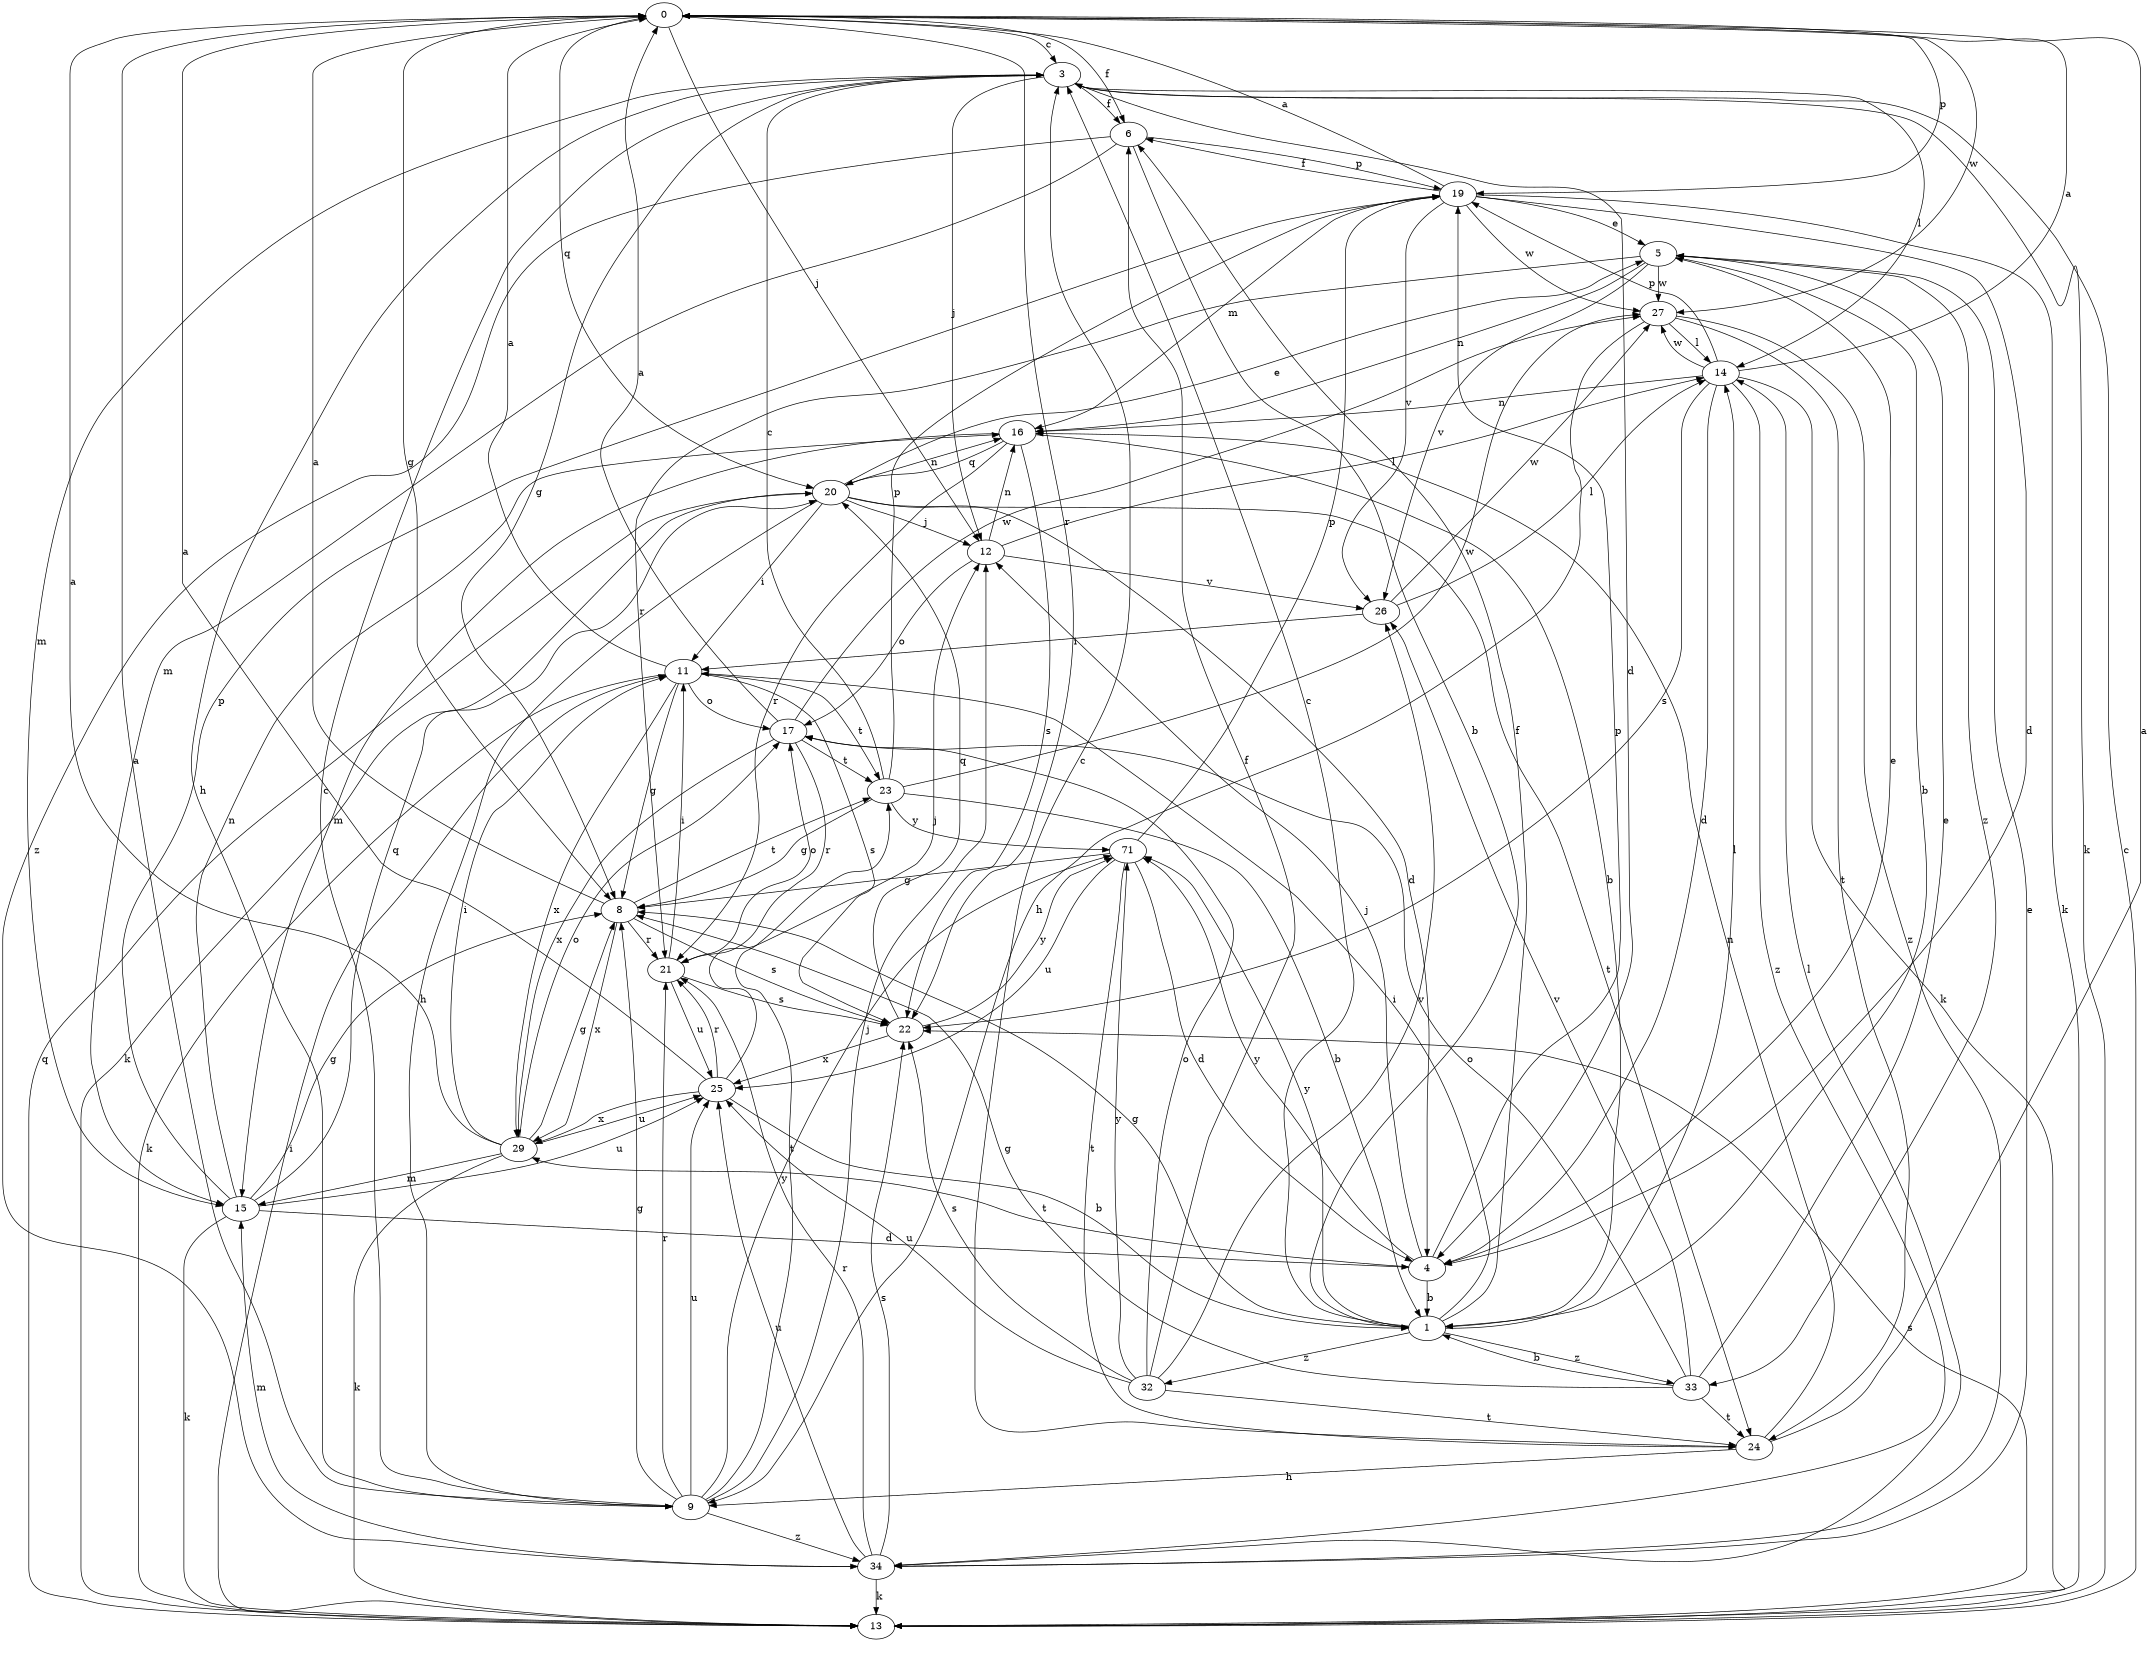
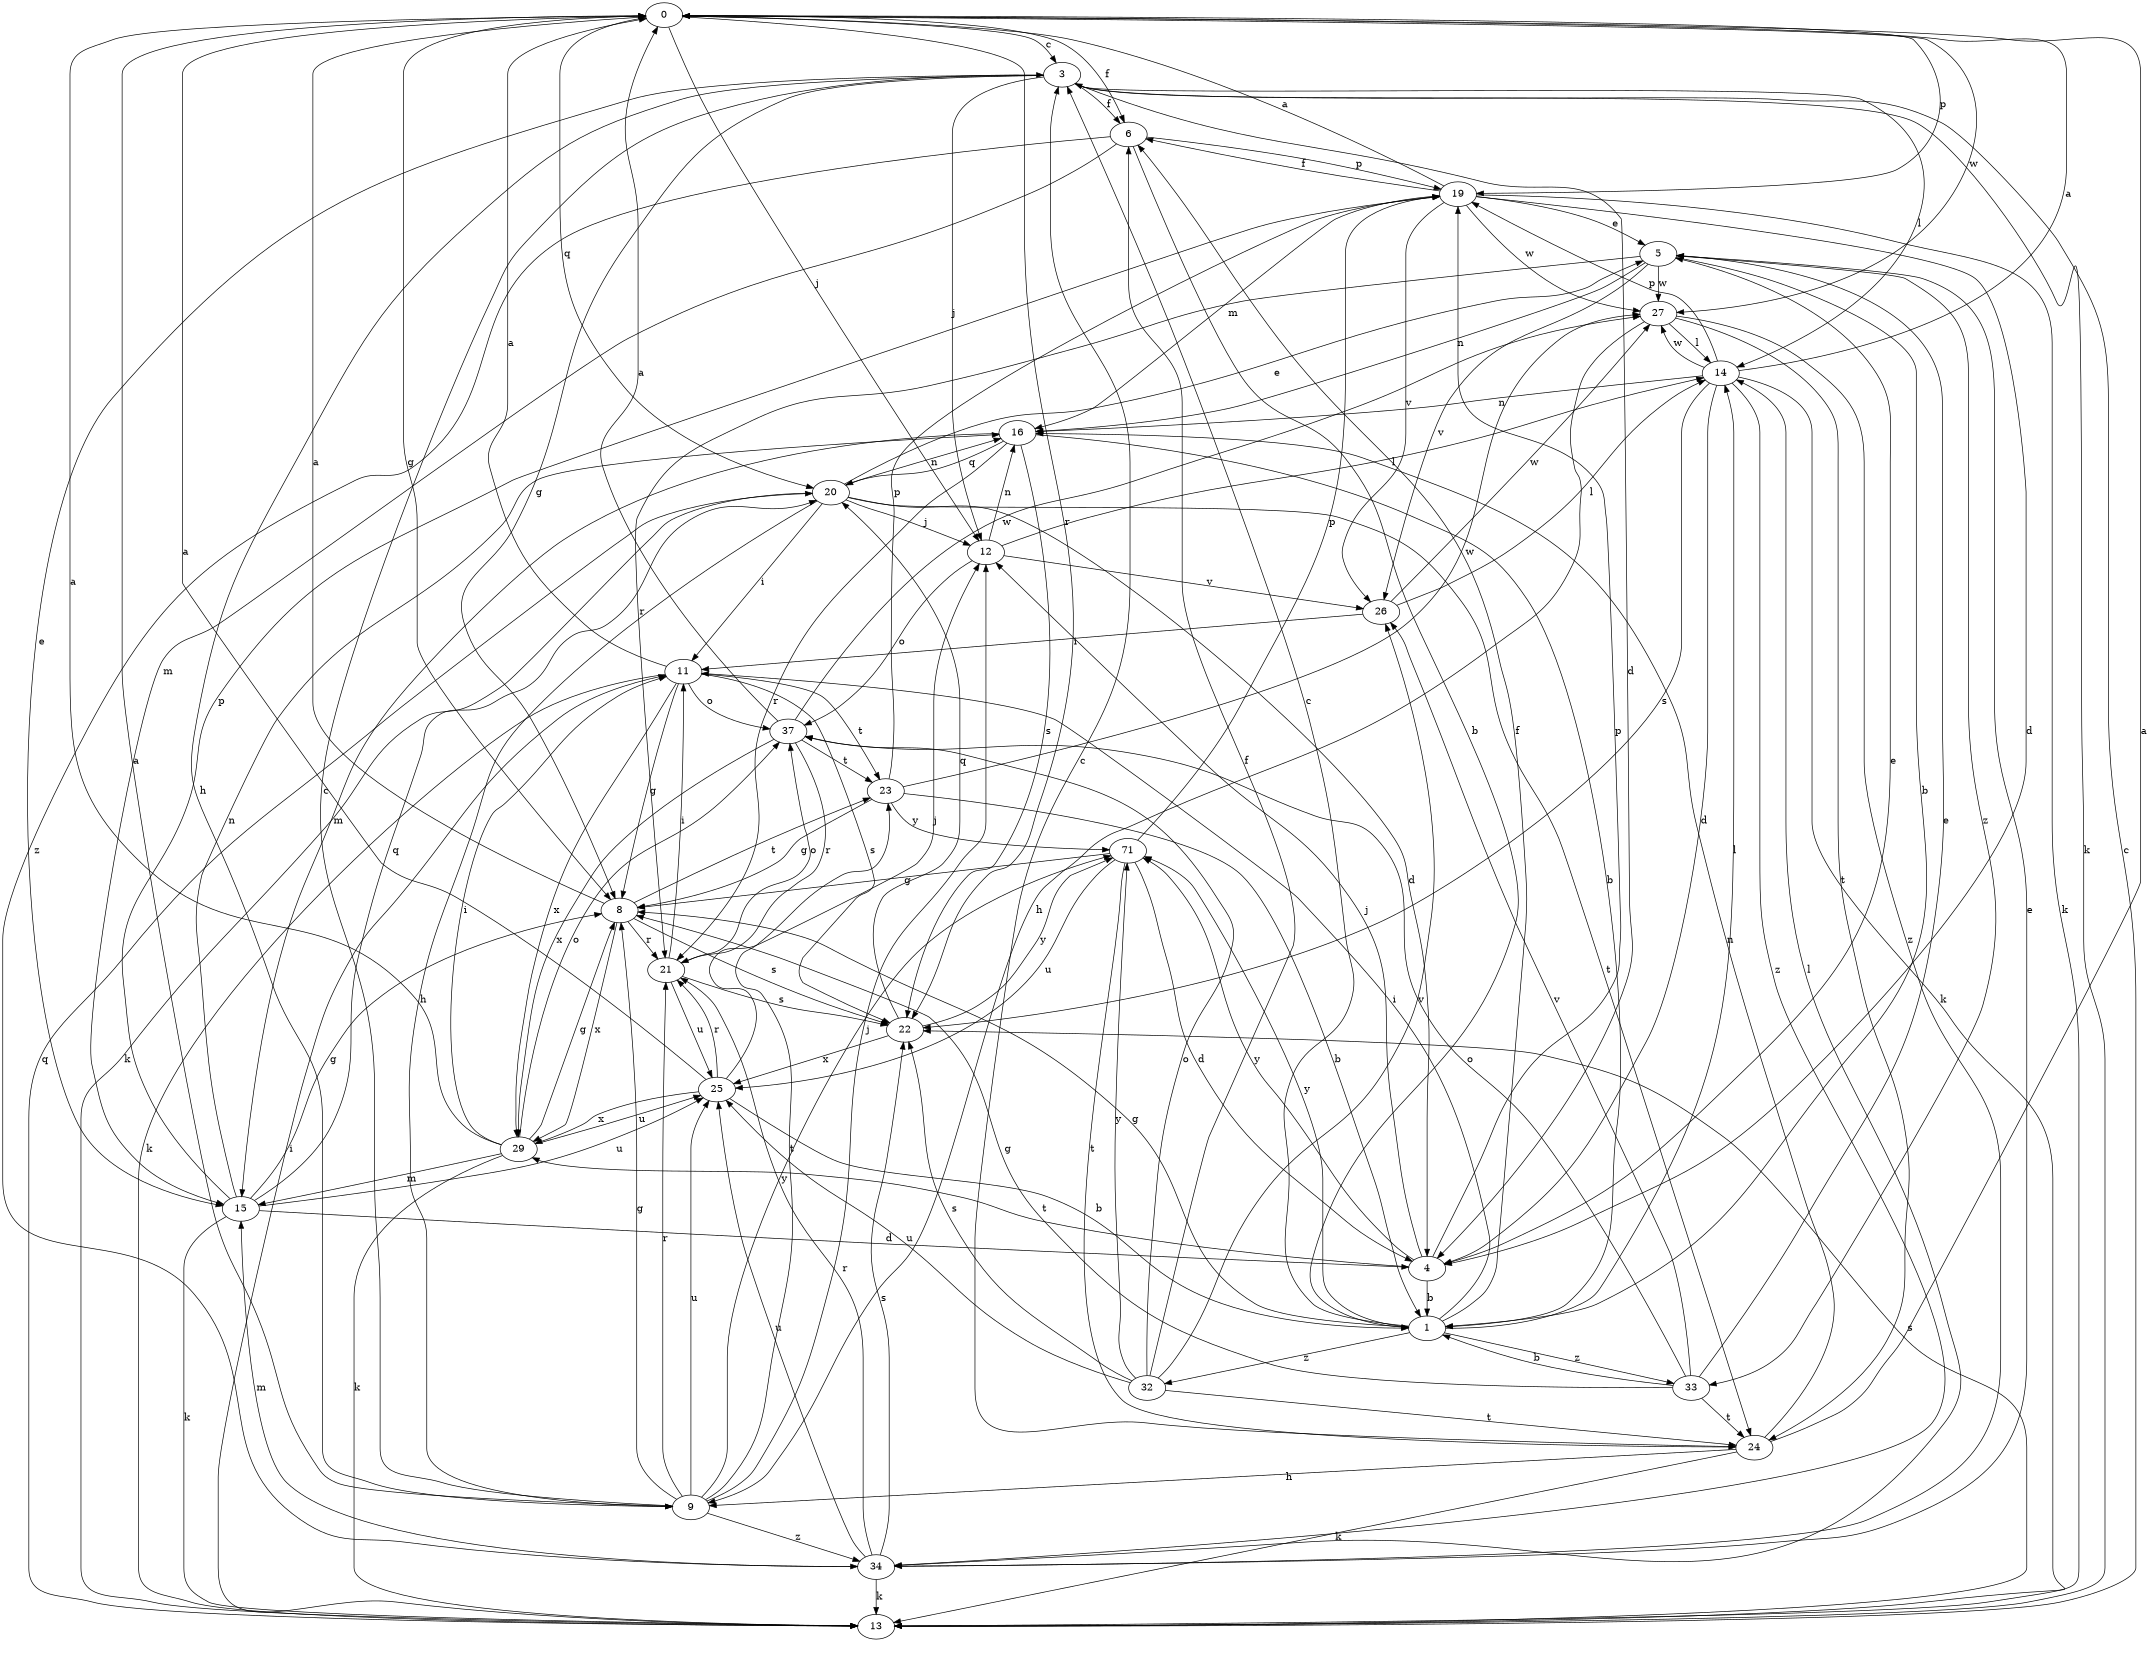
(767, 329) -> none
(42, 642) -> (42, 642)
(788, 731) -> (788, 731)
none -> (1381, 1524)
